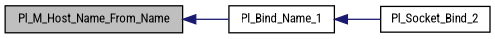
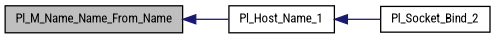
(94, 19) -> (94, 19)
(282, 19) -> (282, 19)
